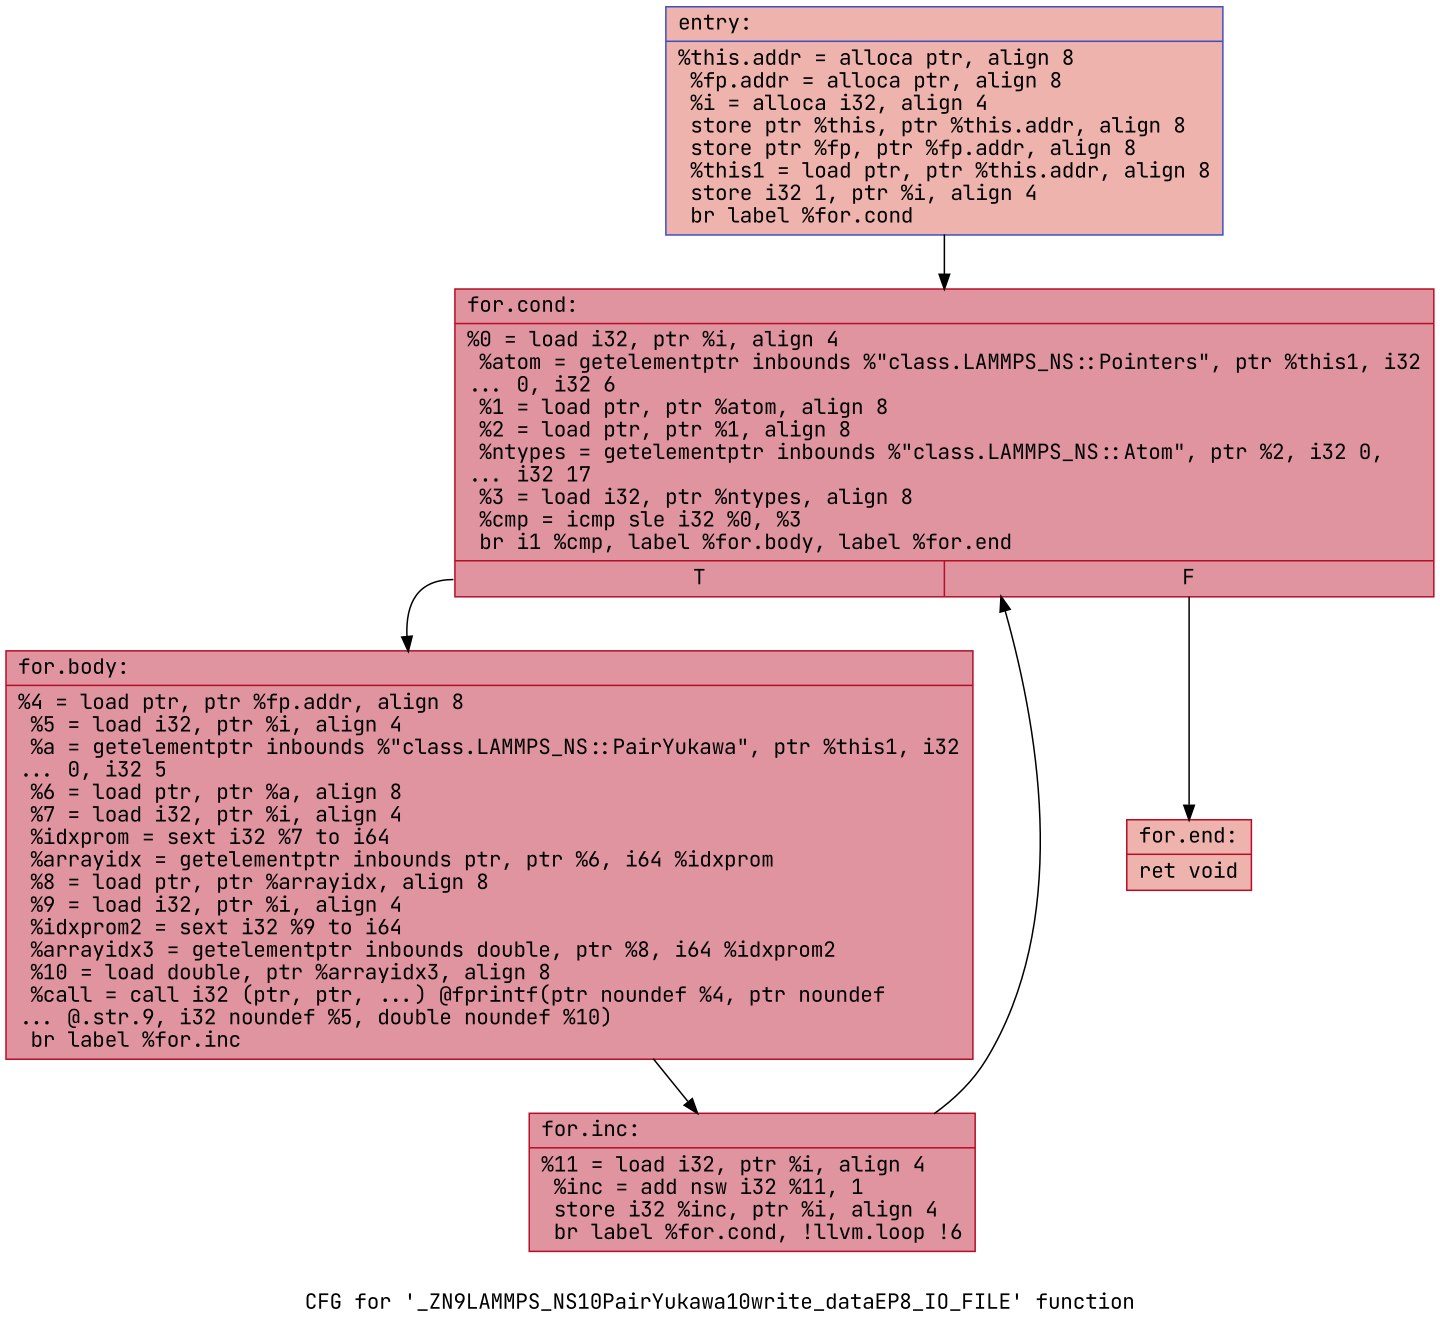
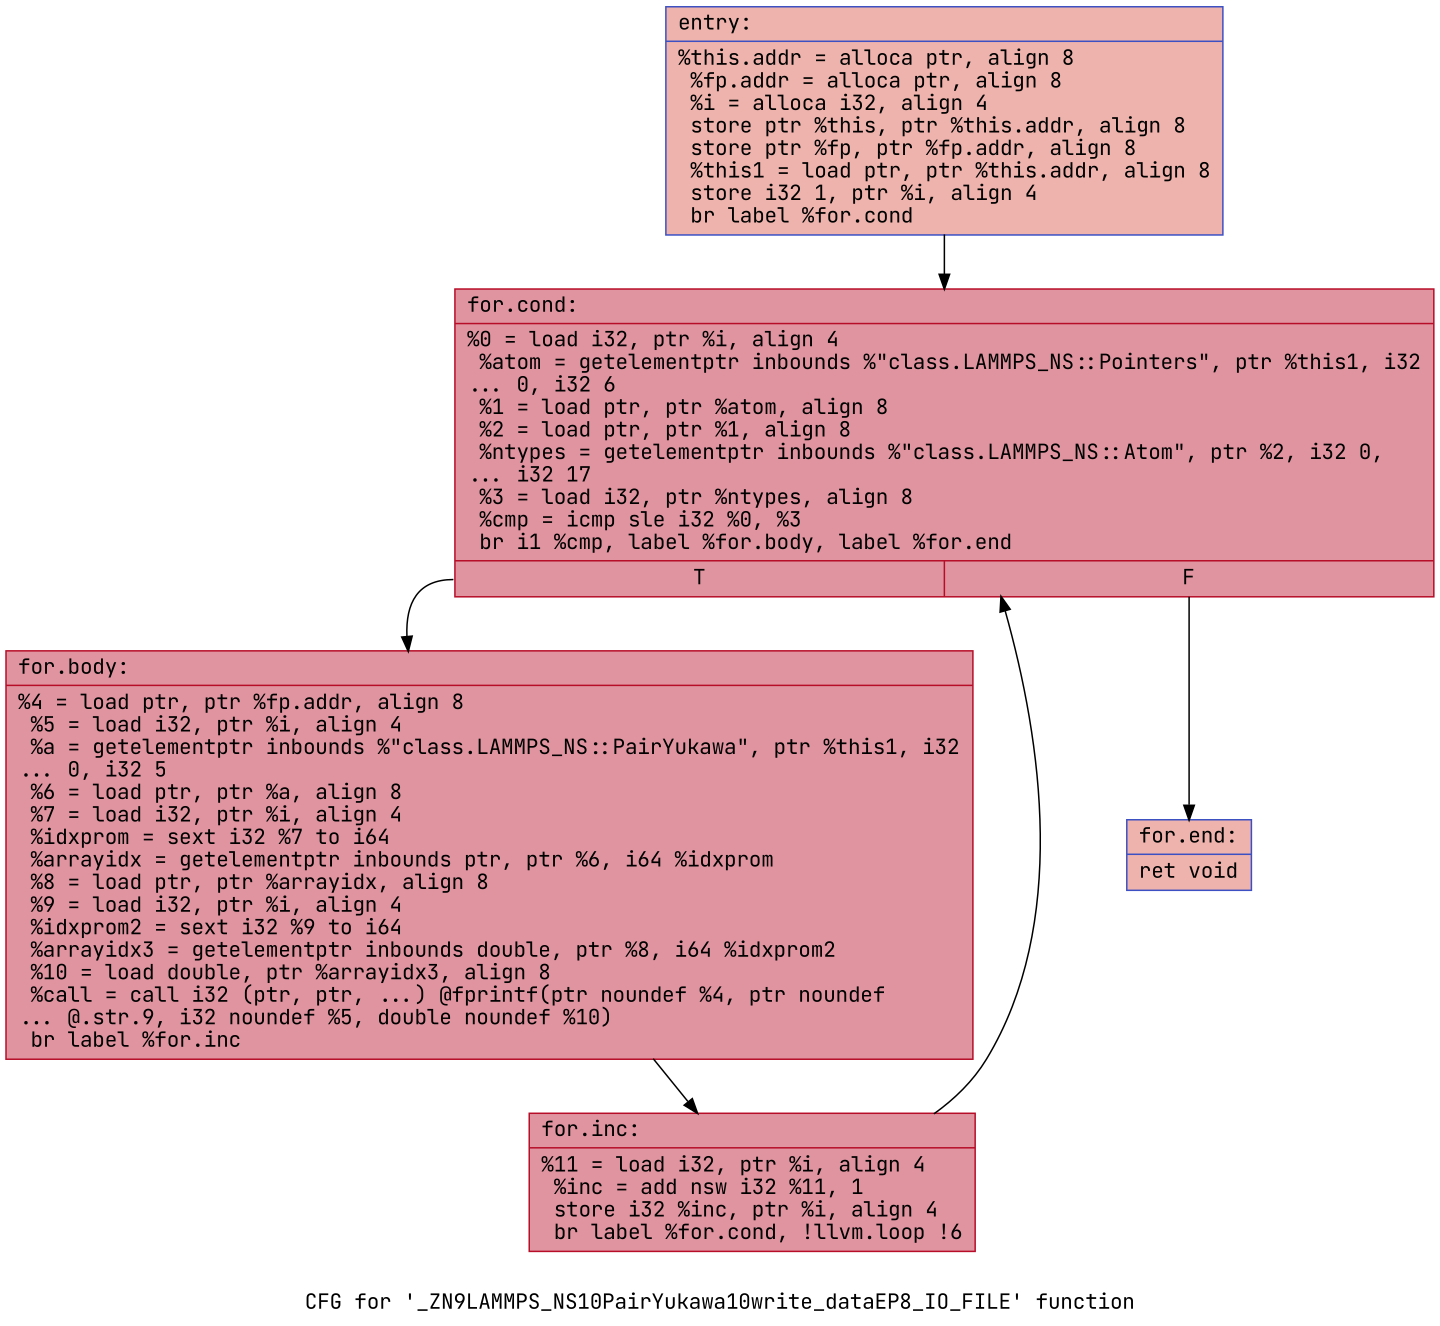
(1189, 855) -> (1189, 855)
